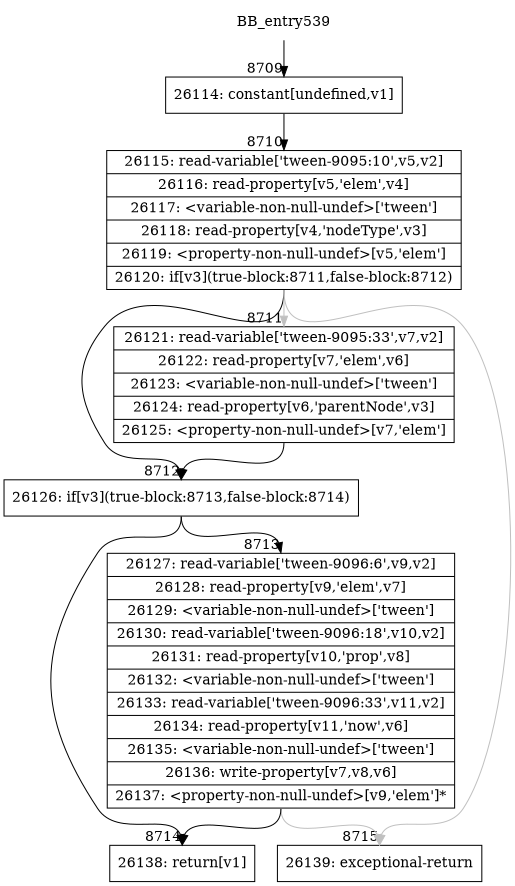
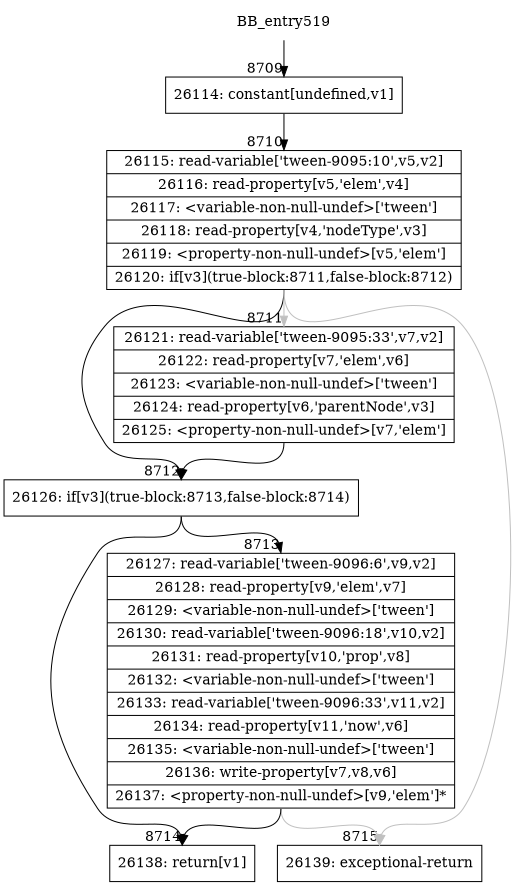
(284, 22) -> (284, 22)
